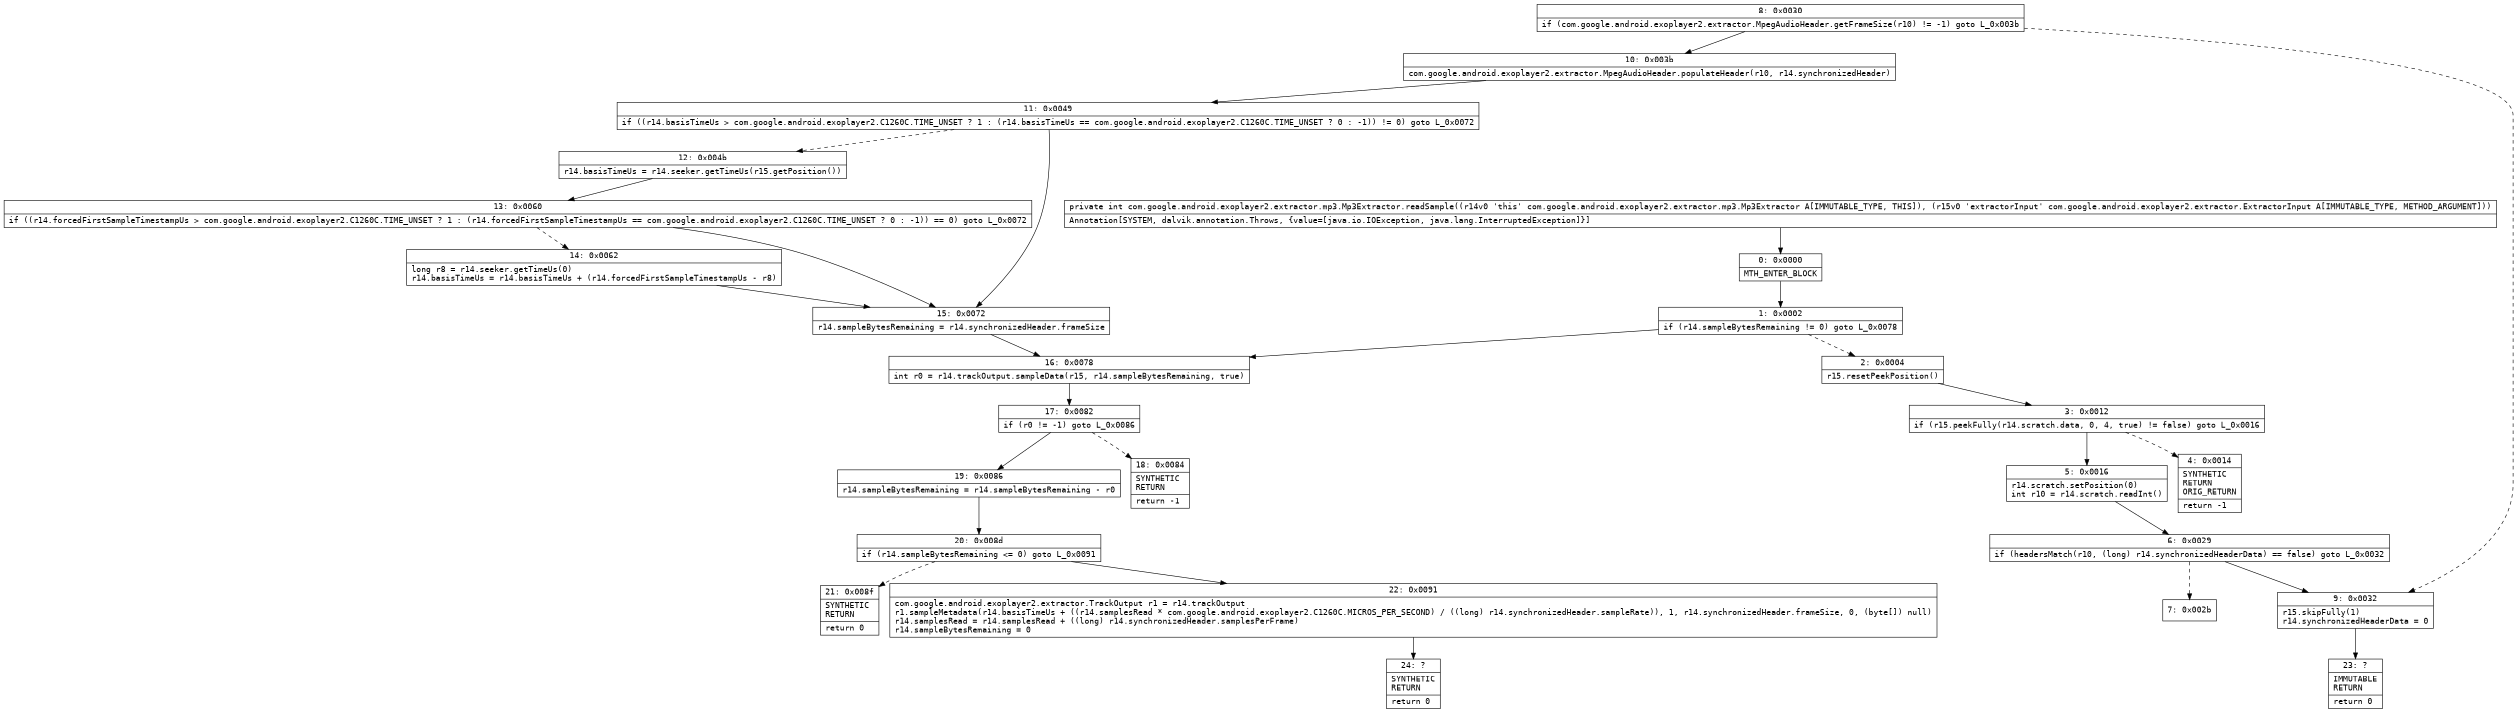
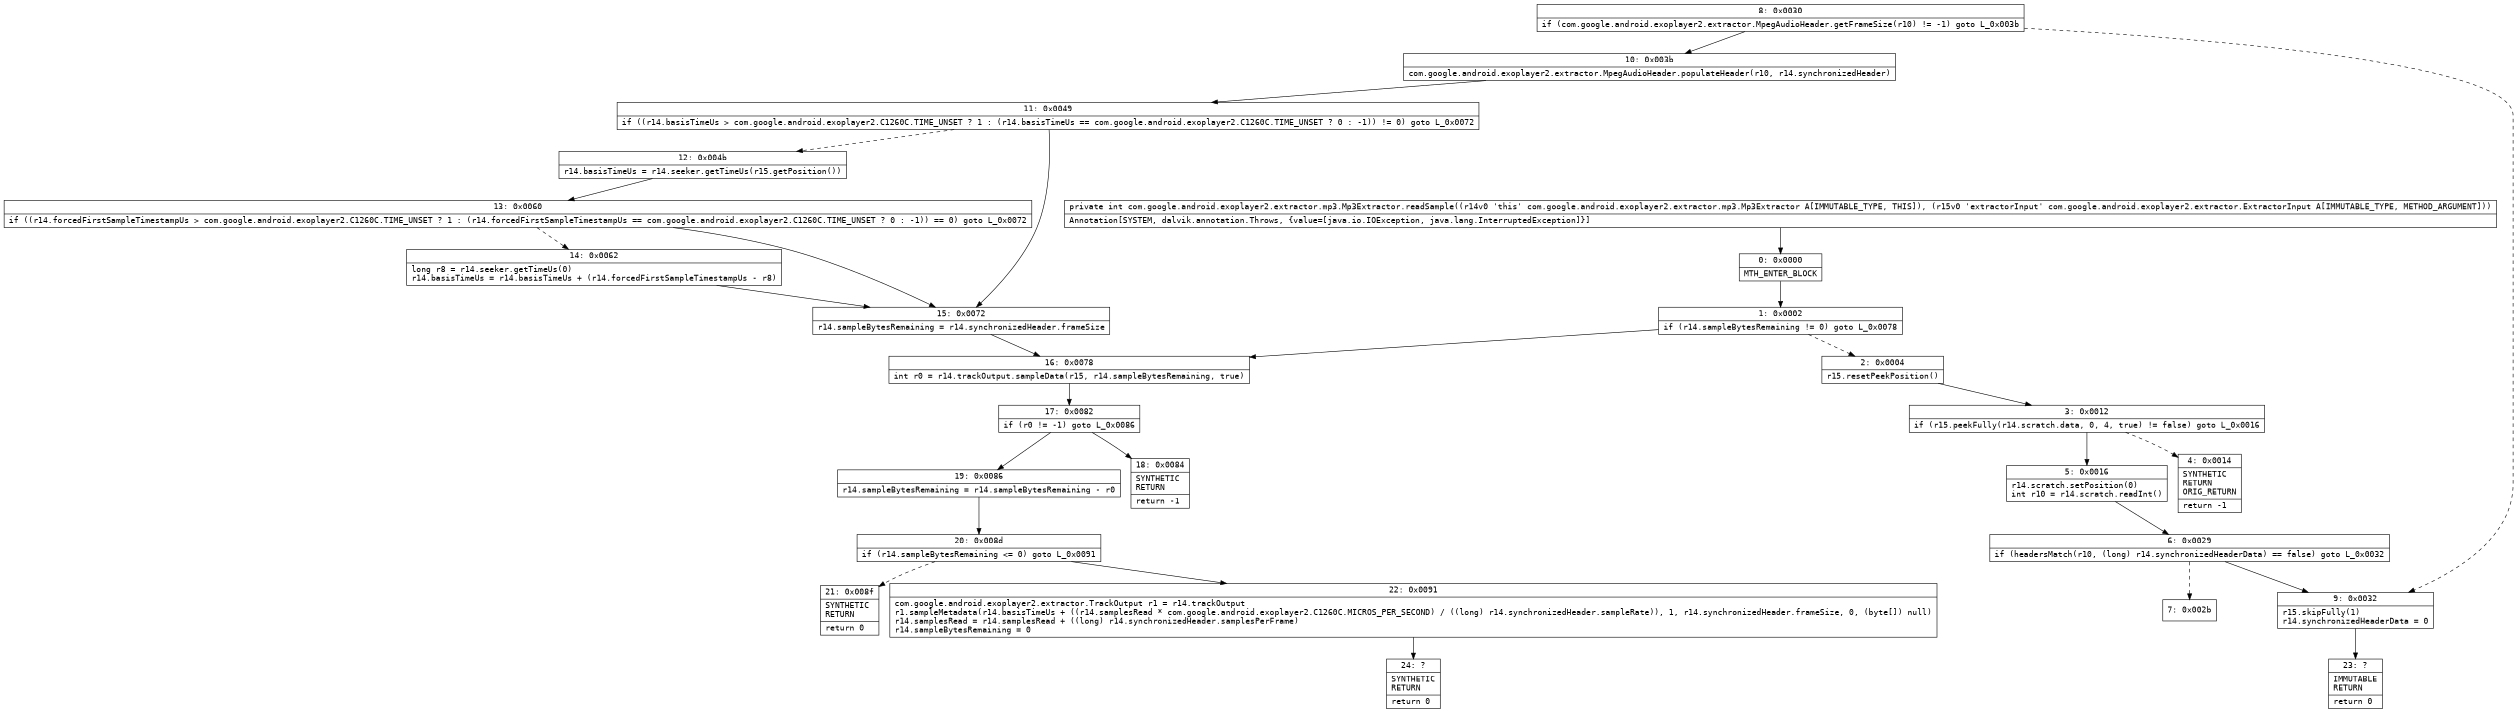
(1110, 443) -> (1110, 443)
